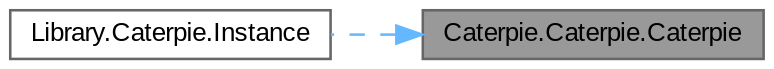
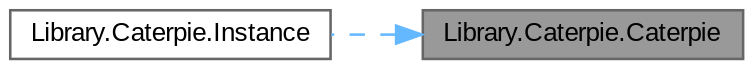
(593, 35) -> (583, 35)
